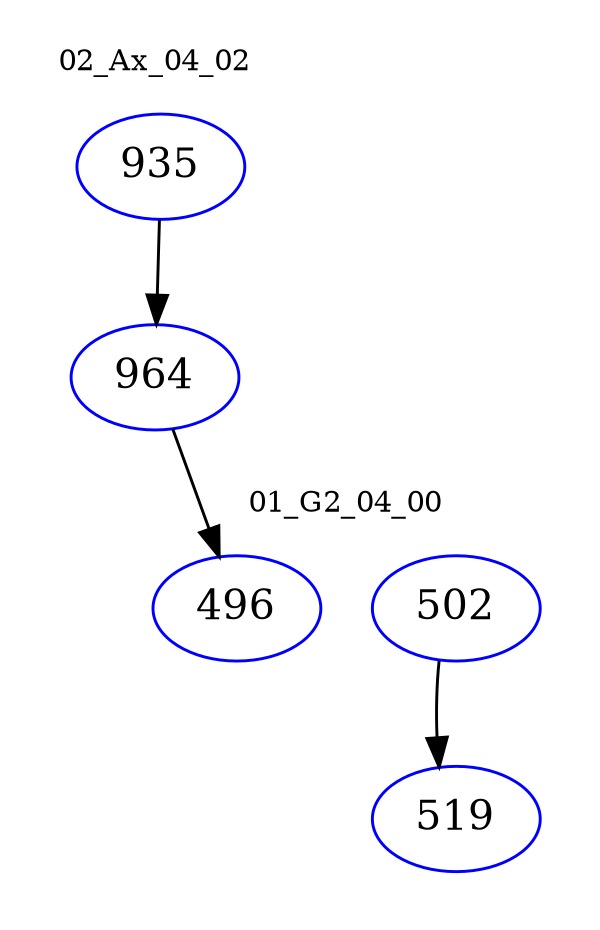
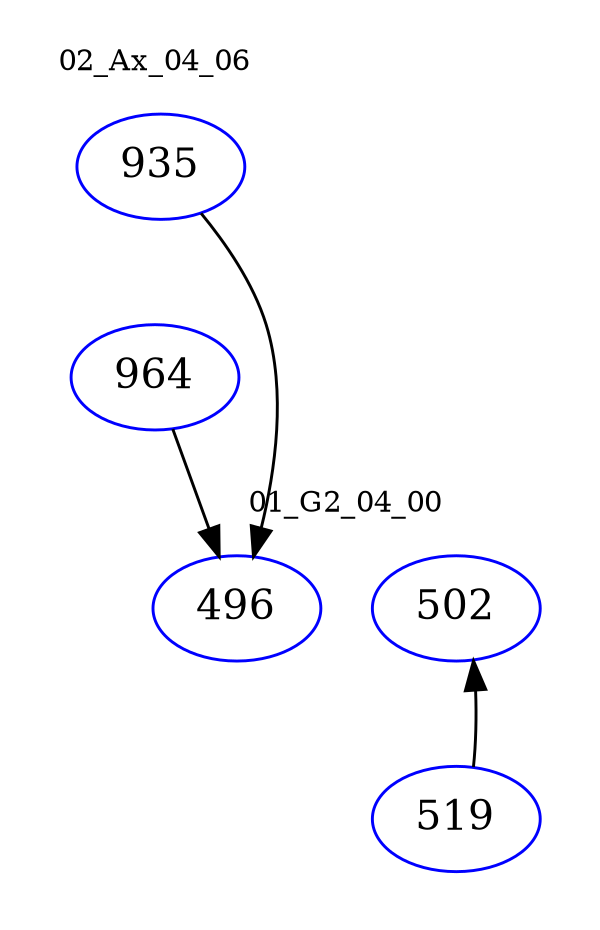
(155, 63) -> (155, 63)
(158, 258) -> (256, 298)
(437, 699) -> (476, 729)
